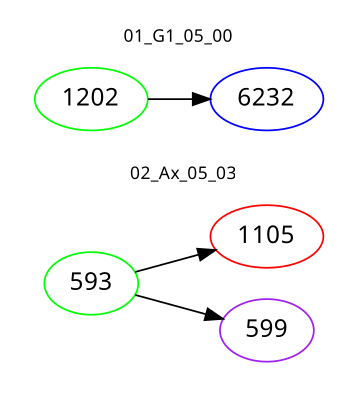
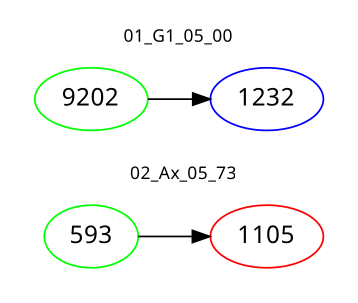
(91, 99) -> (91, 99)
(267, 99) -> (267, 99)
(184, 175) -> (184, 175)
(267, 330) -> none
